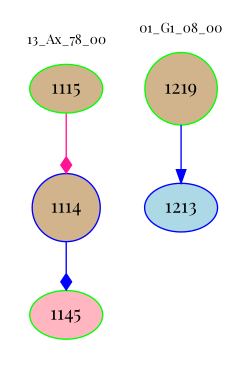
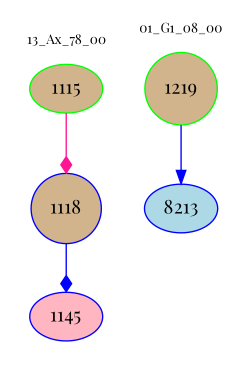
(66, 208) -> (66, 209)
(181, 208) -> (181, 209)
(66, 315) -> (66, 317)
